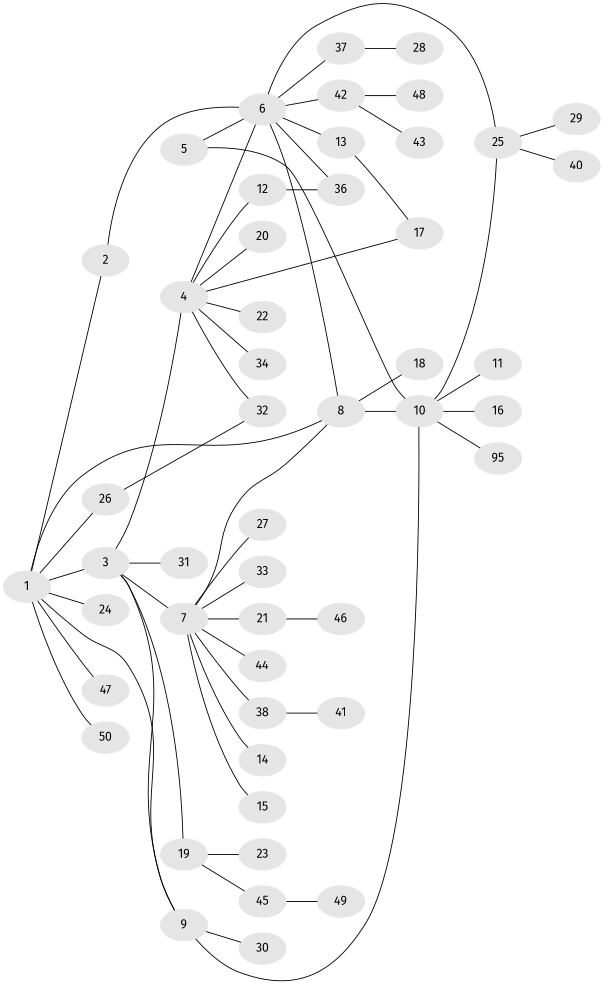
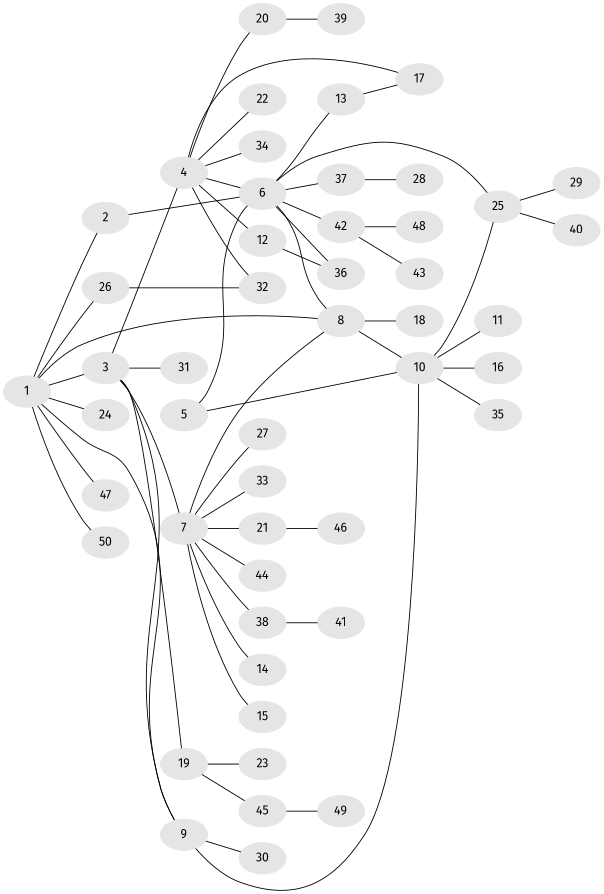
none -> (341, 19)
(498, 458) -> (498, 415)
